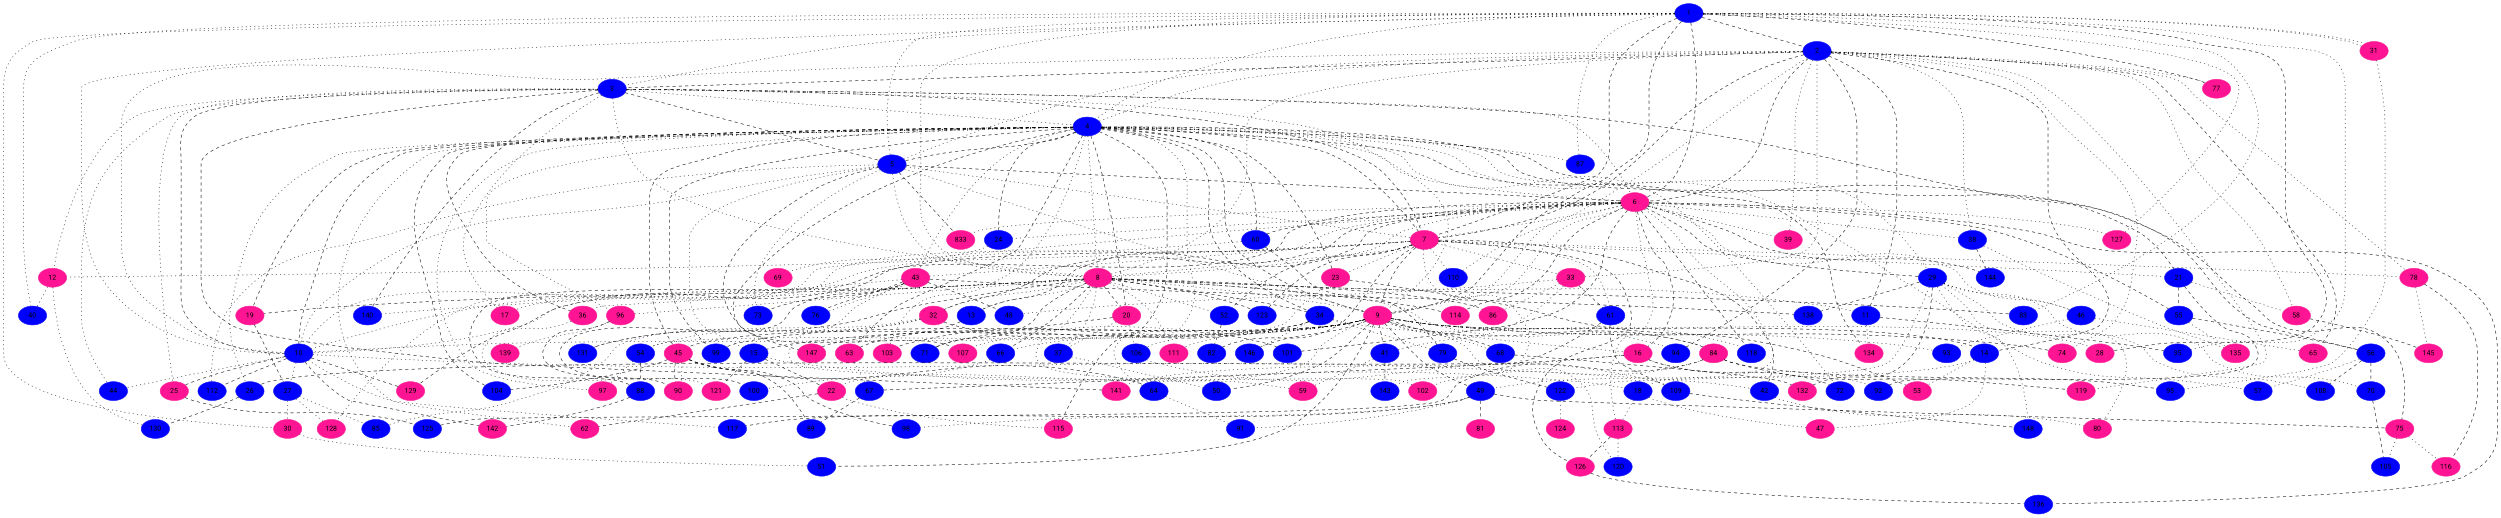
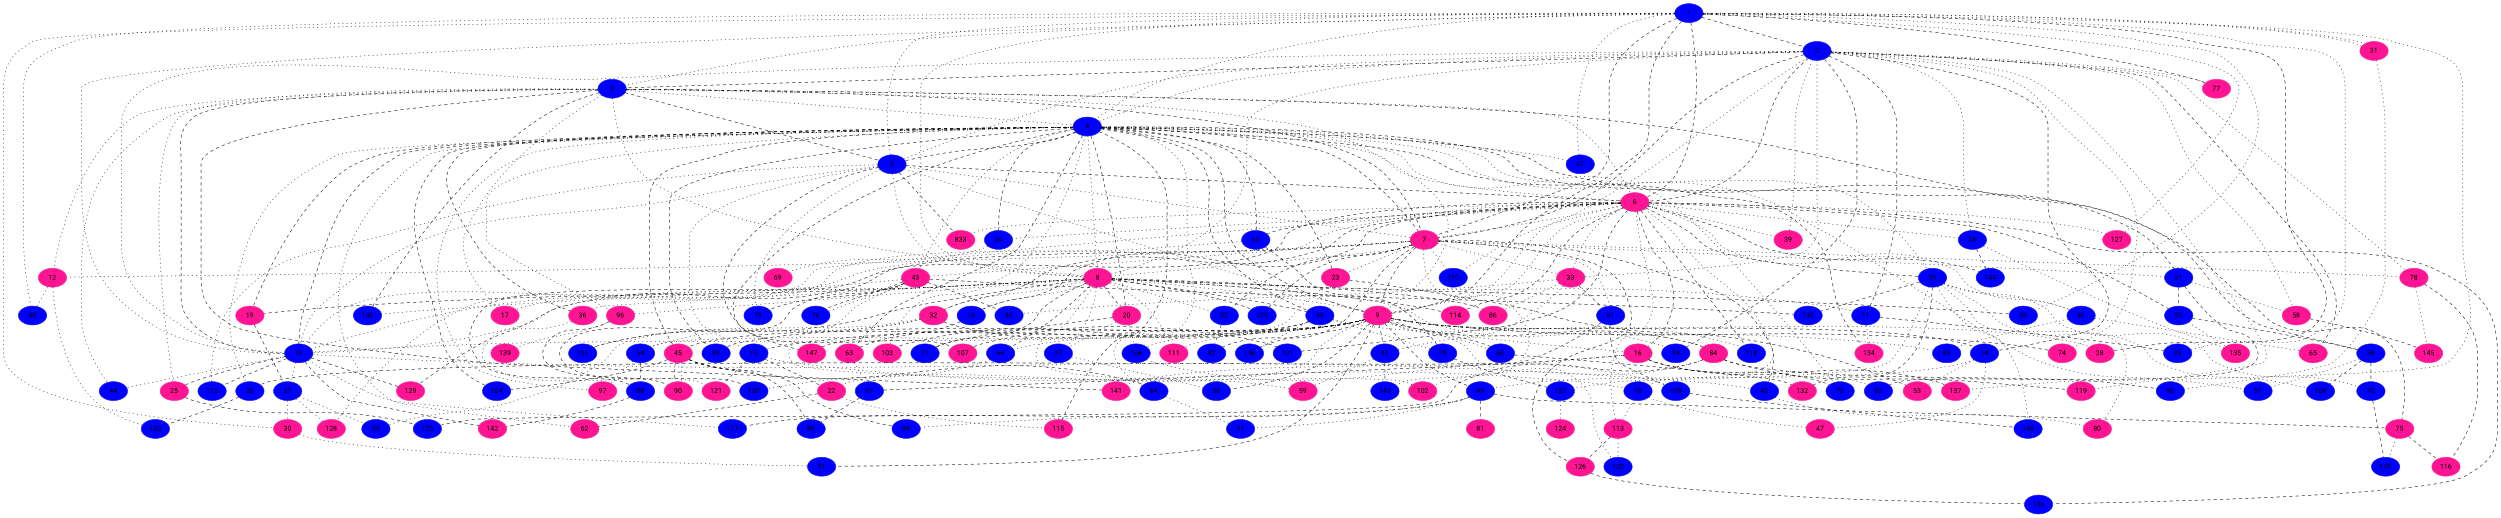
(1403, 231) -> (1591, 232)
(1119, 327) -> (1119, 327)
none -> (1956, 391)
(2423, 448) -> (2423, 448)
